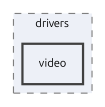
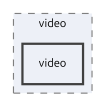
(53, 24) -> (53, 24)
